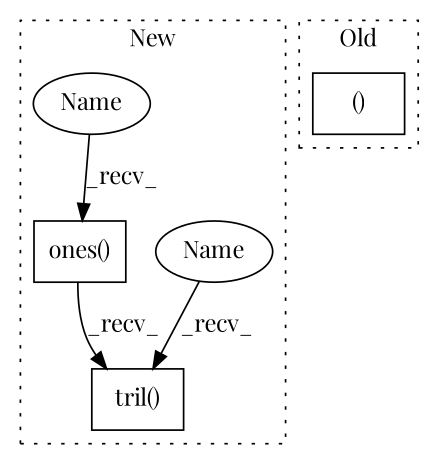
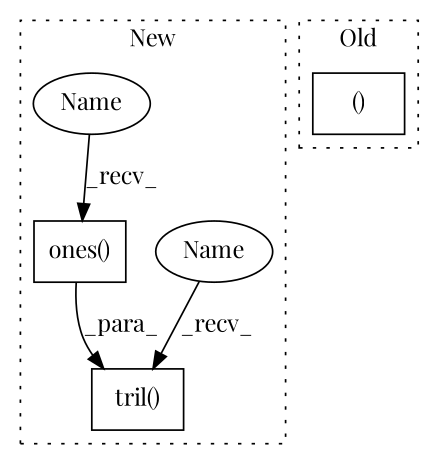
(123, 326) -> (122, 326)
